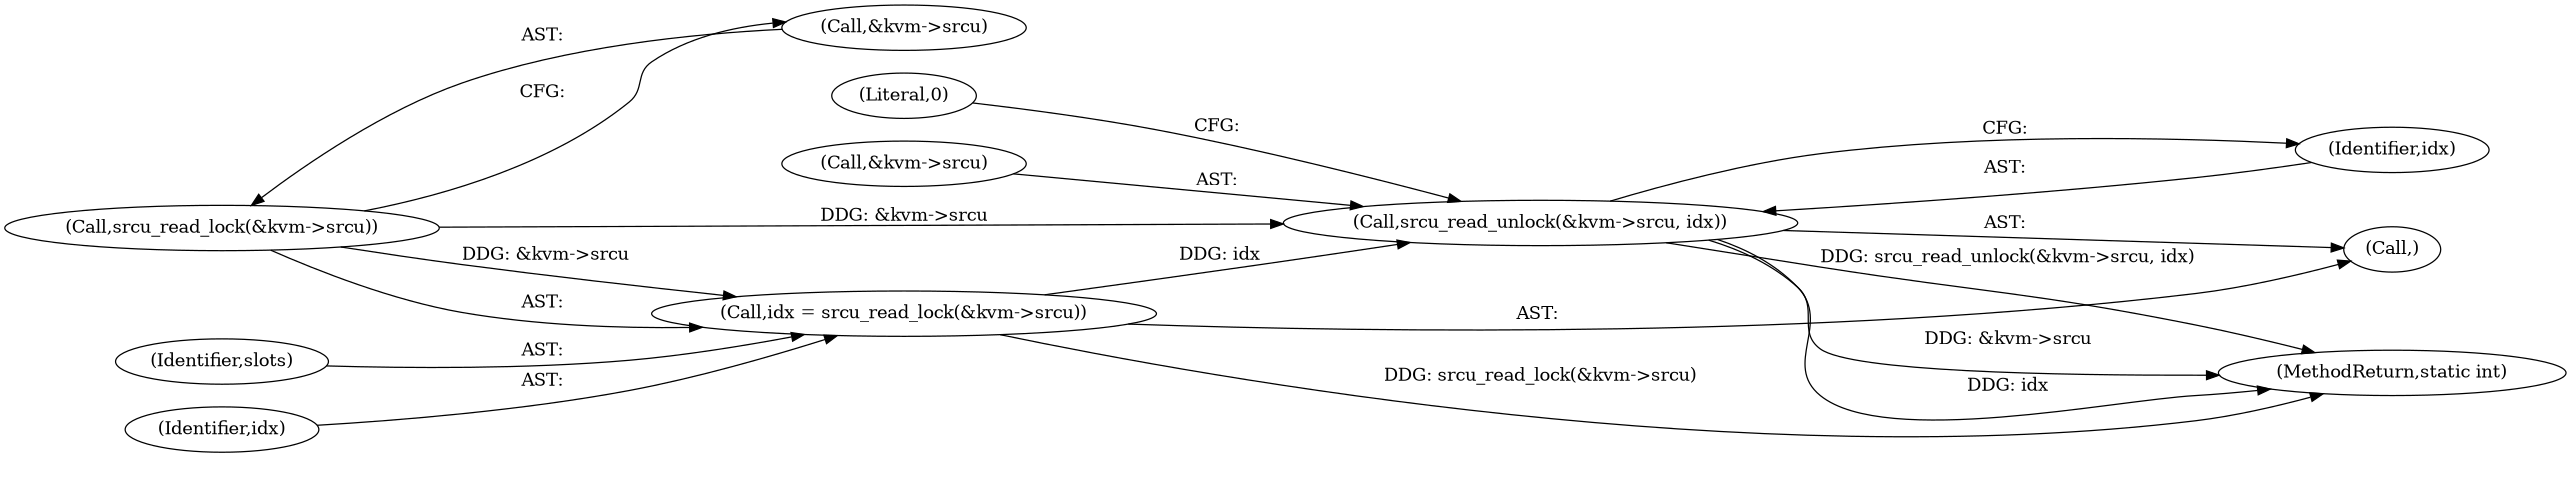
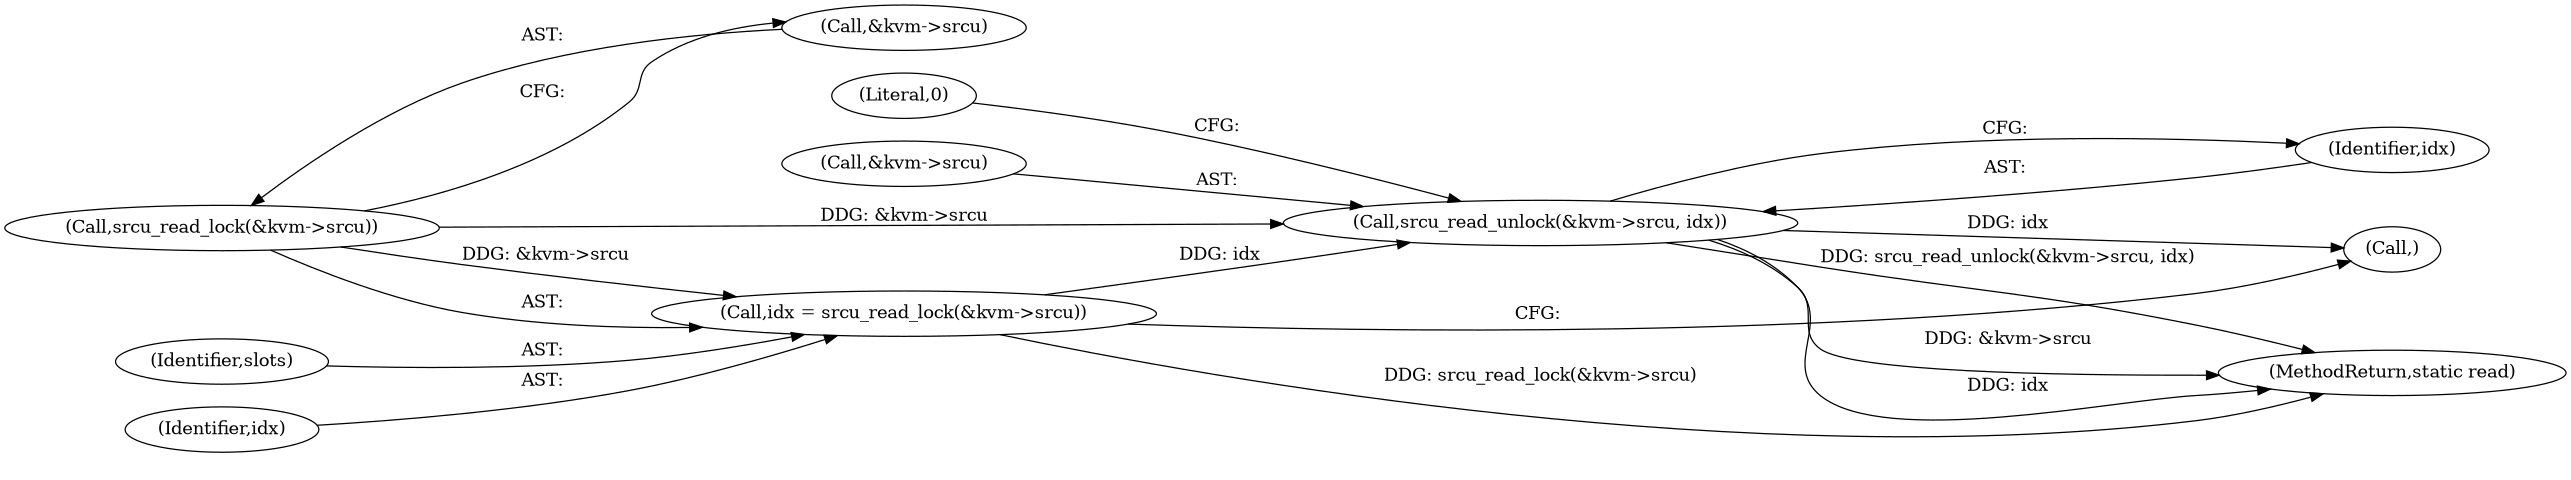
(2008, 224) -> (2008, 224)
(1541, 314) -> (1541, 314)
(2392, 373) -> (2392, 373)
